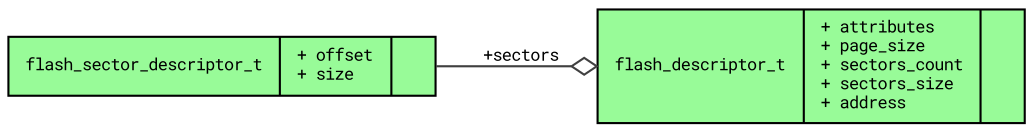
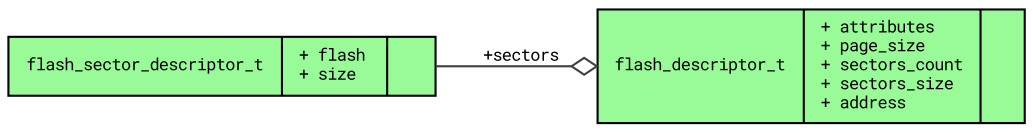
(336, 56) -> (332, 56)
